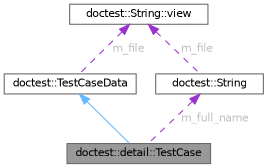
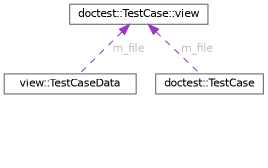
(139, 14) -> (139, 14)
(70, 84) -> (70, 84)
(210, 84) -> (210, 84)
(139, 154) -> none
